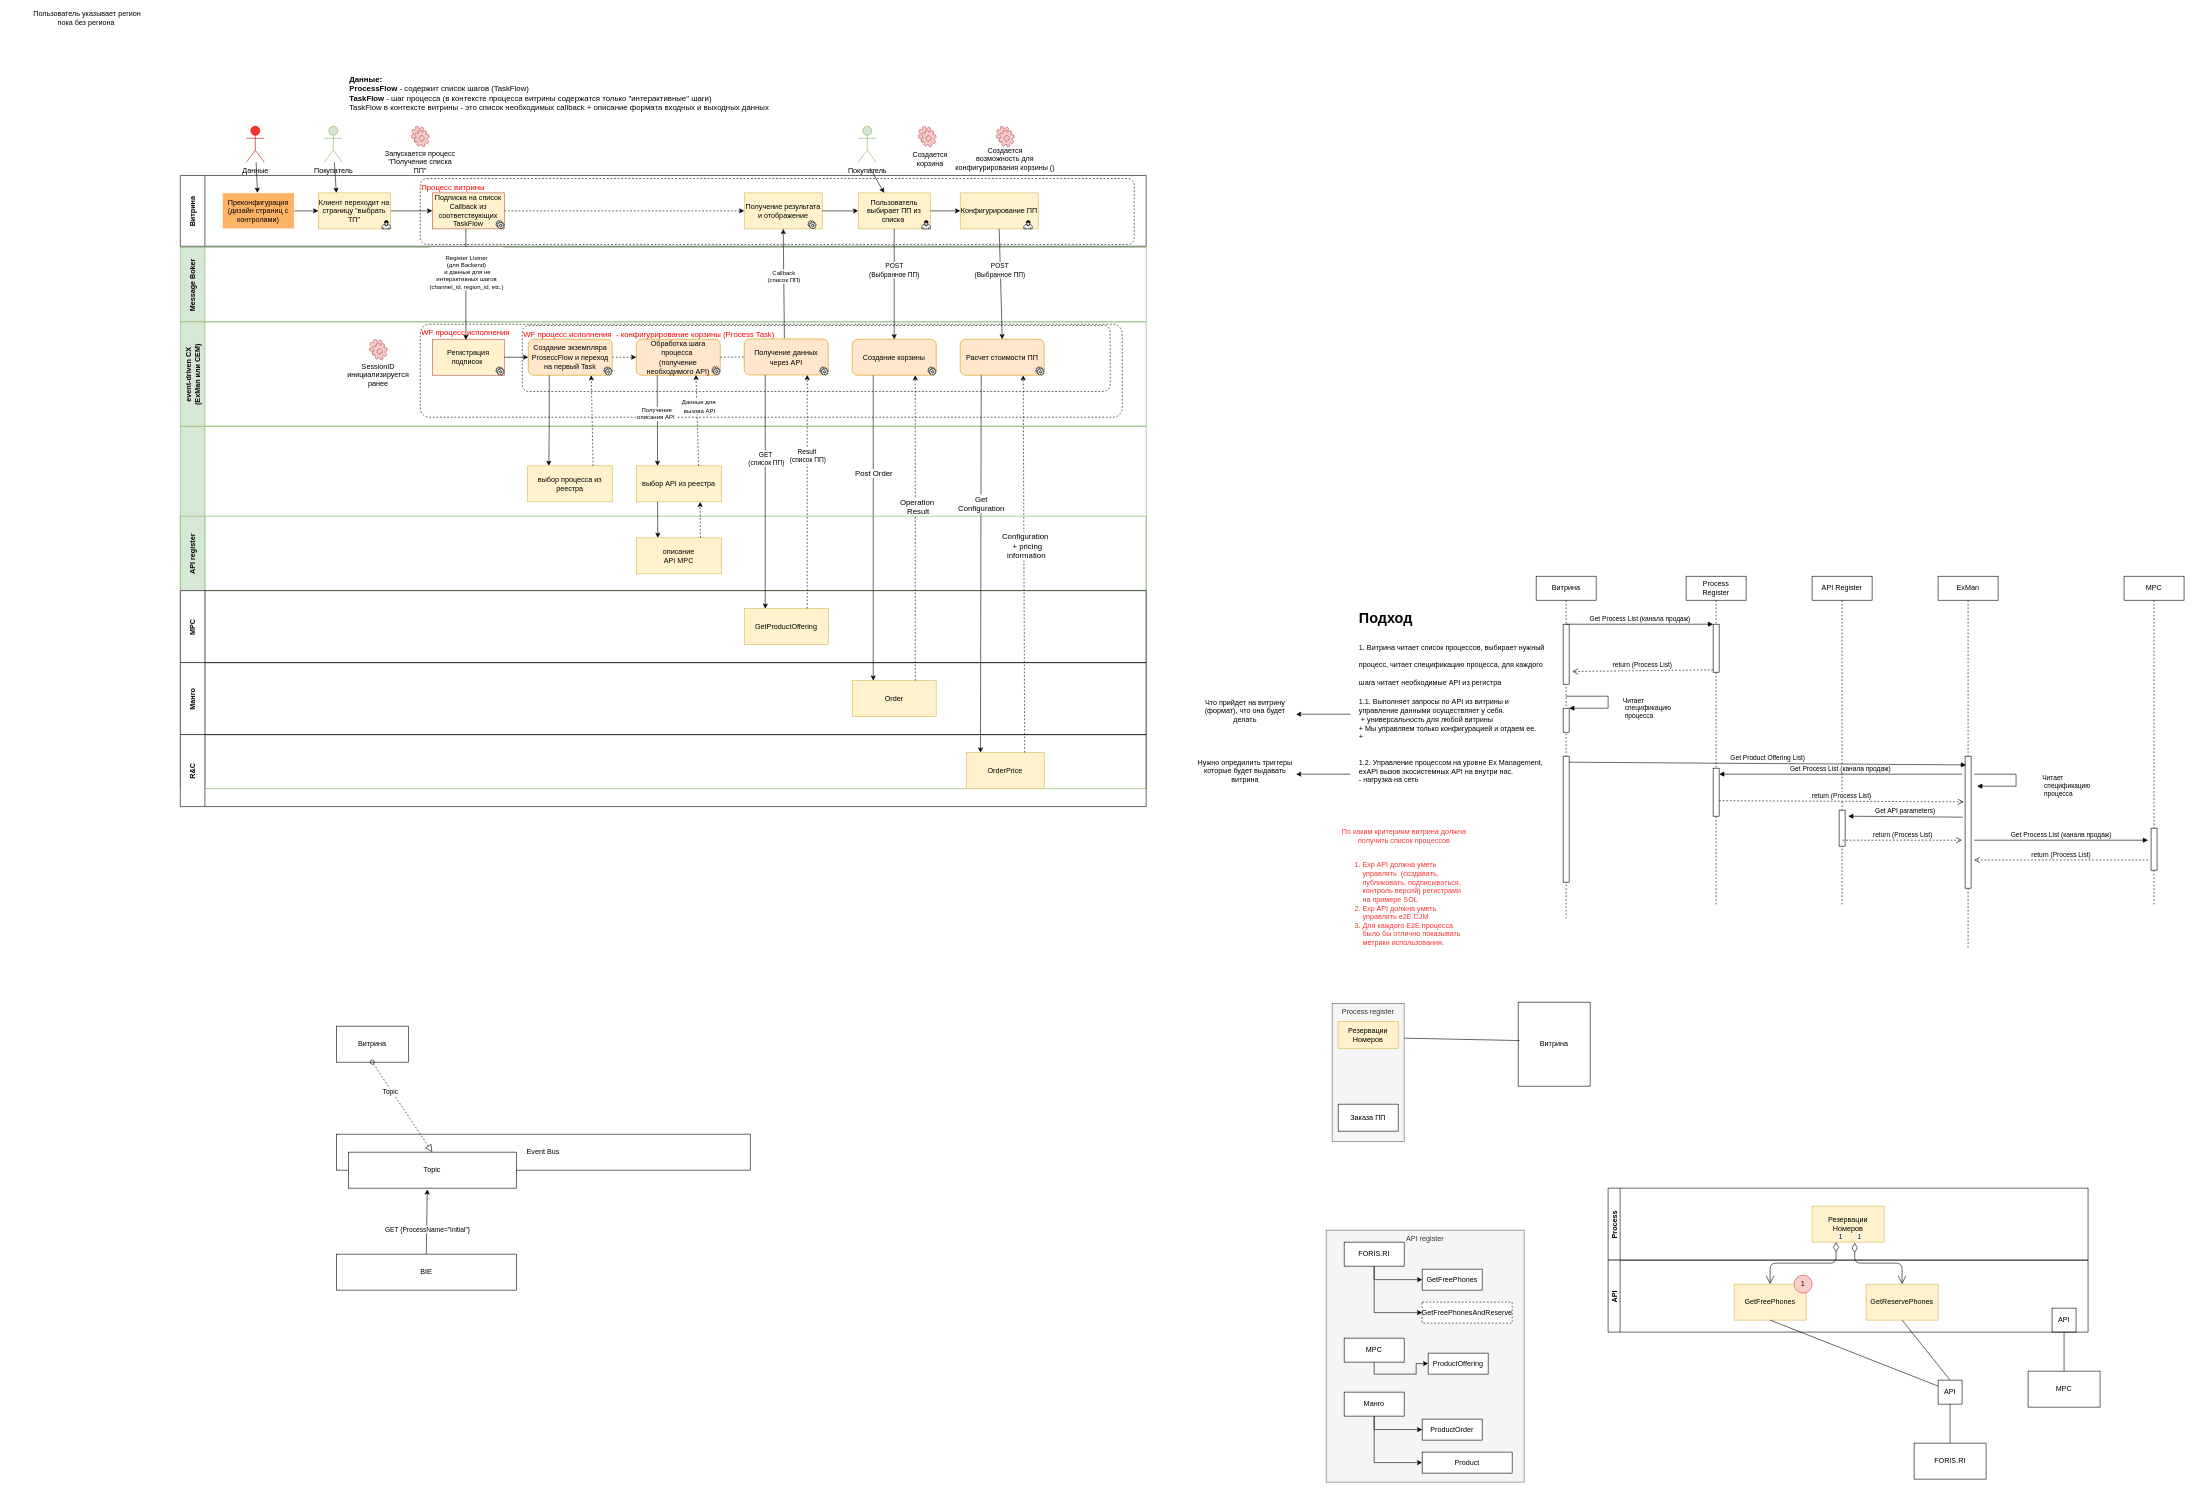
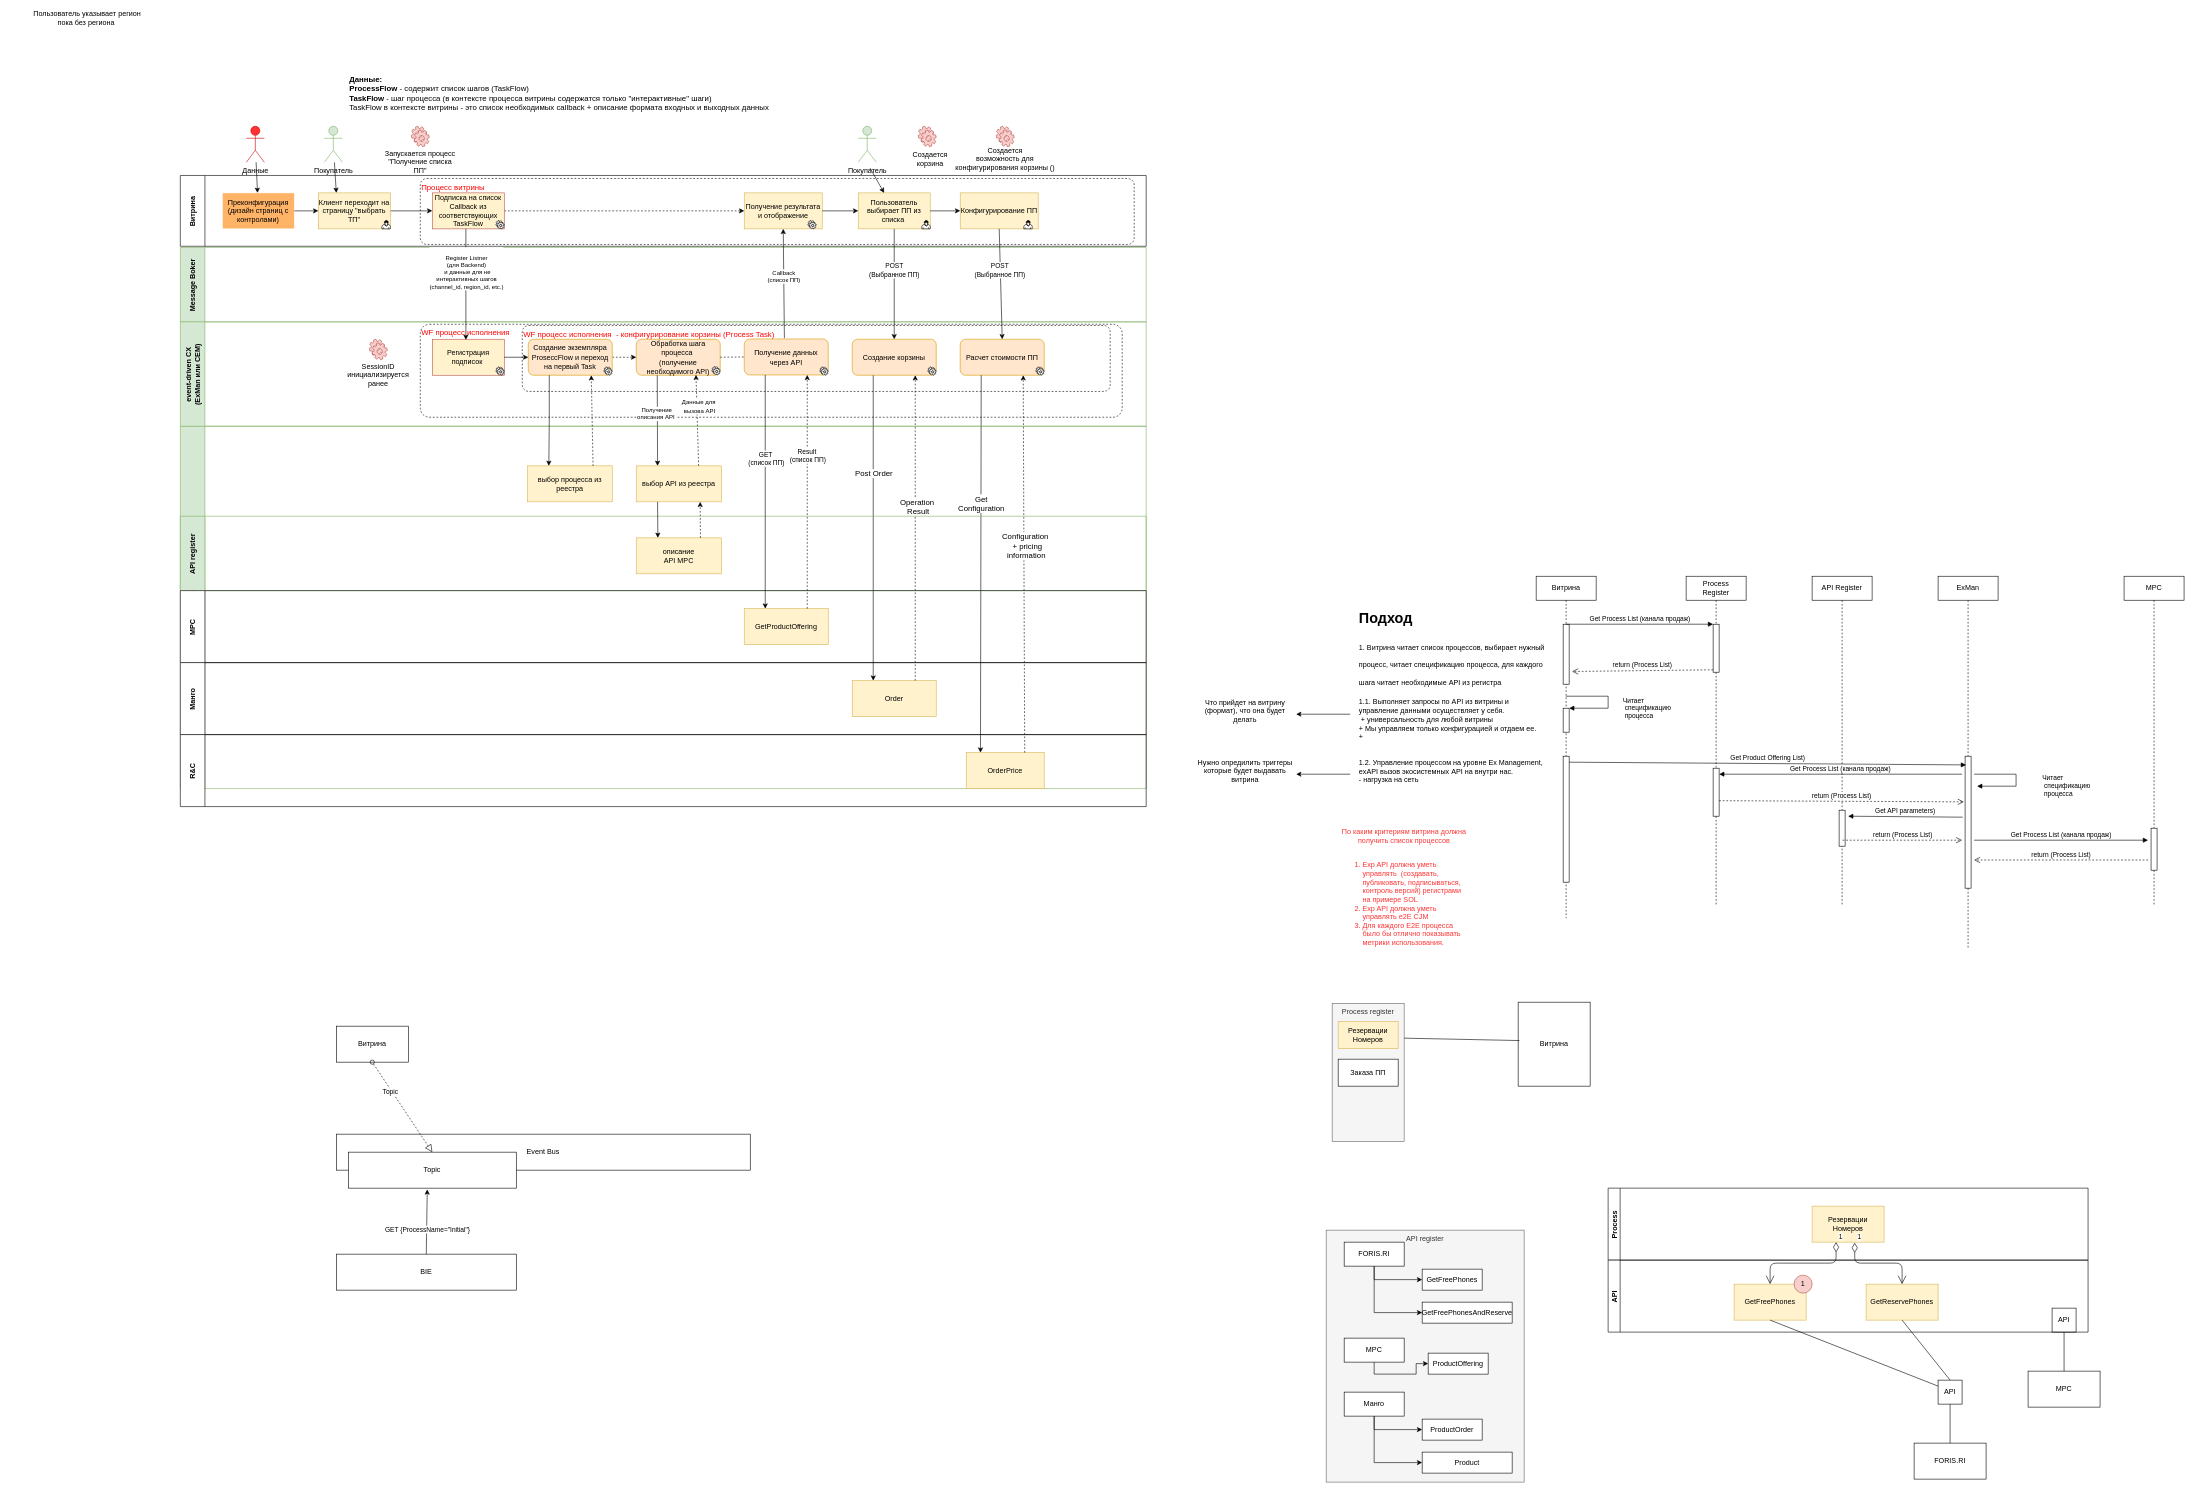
(1368, 1118) -> (1368, 1073)
(1467, 1313) -> (1467, 1313)
